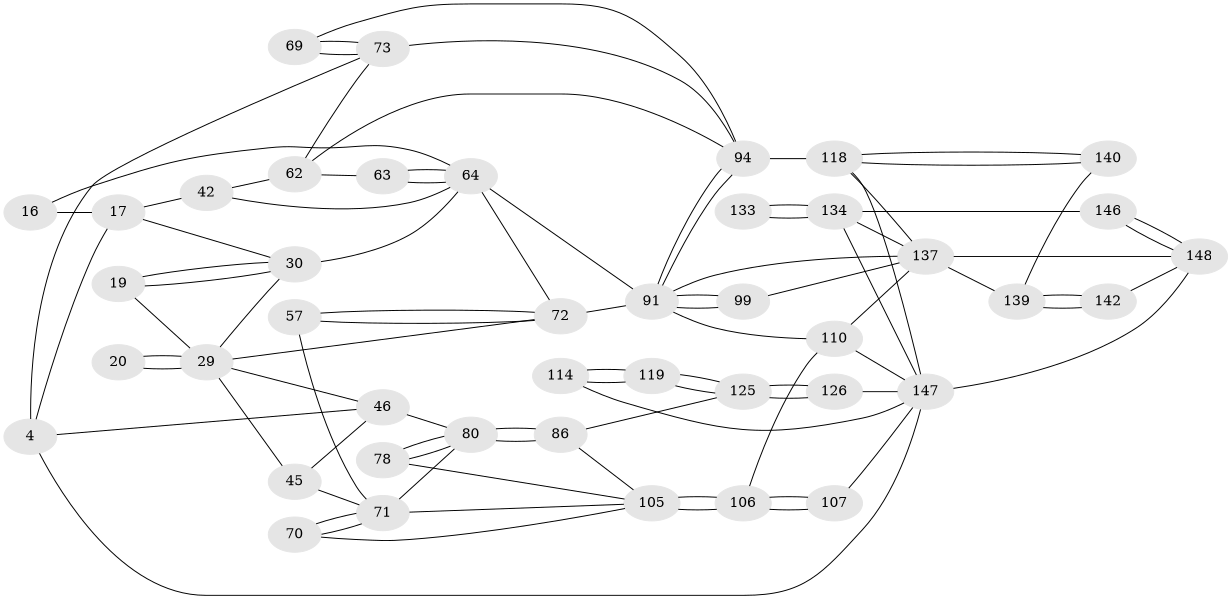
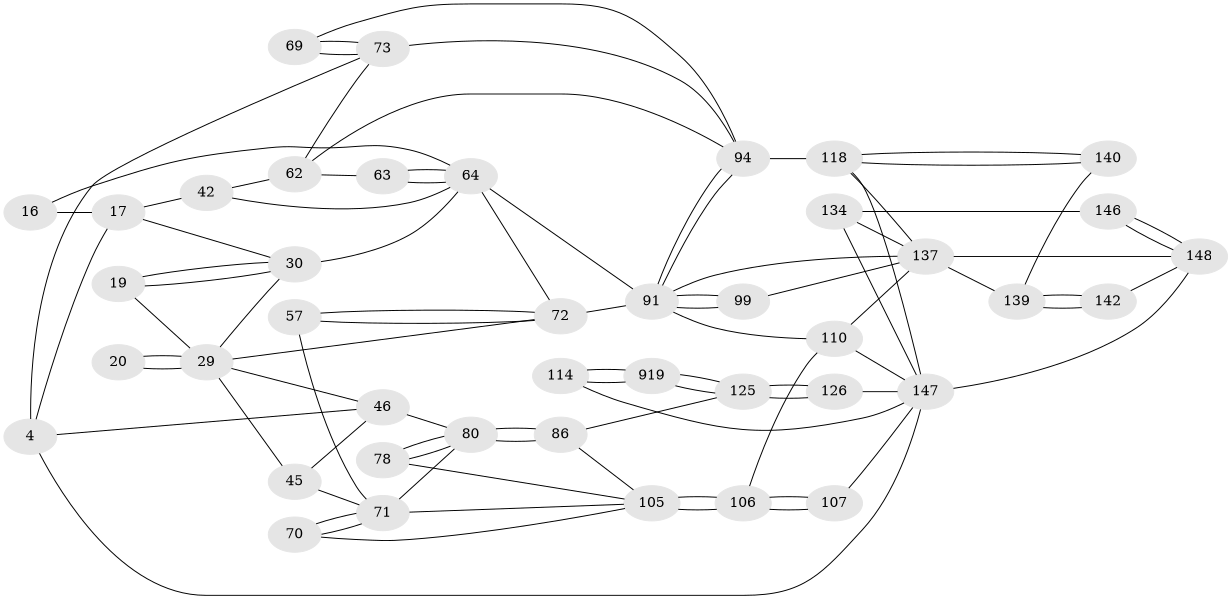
(743, 212) -> none
(652, 376) -> (652, 376)
